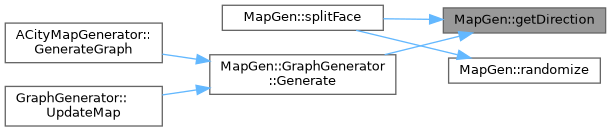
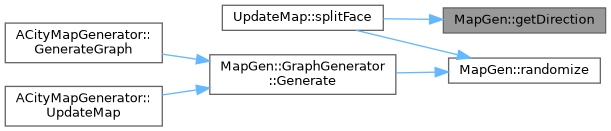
(303, 18) -> (303, 18)
(439, 41) -> (416, 73)
(84, 106) -> (84, 106)
